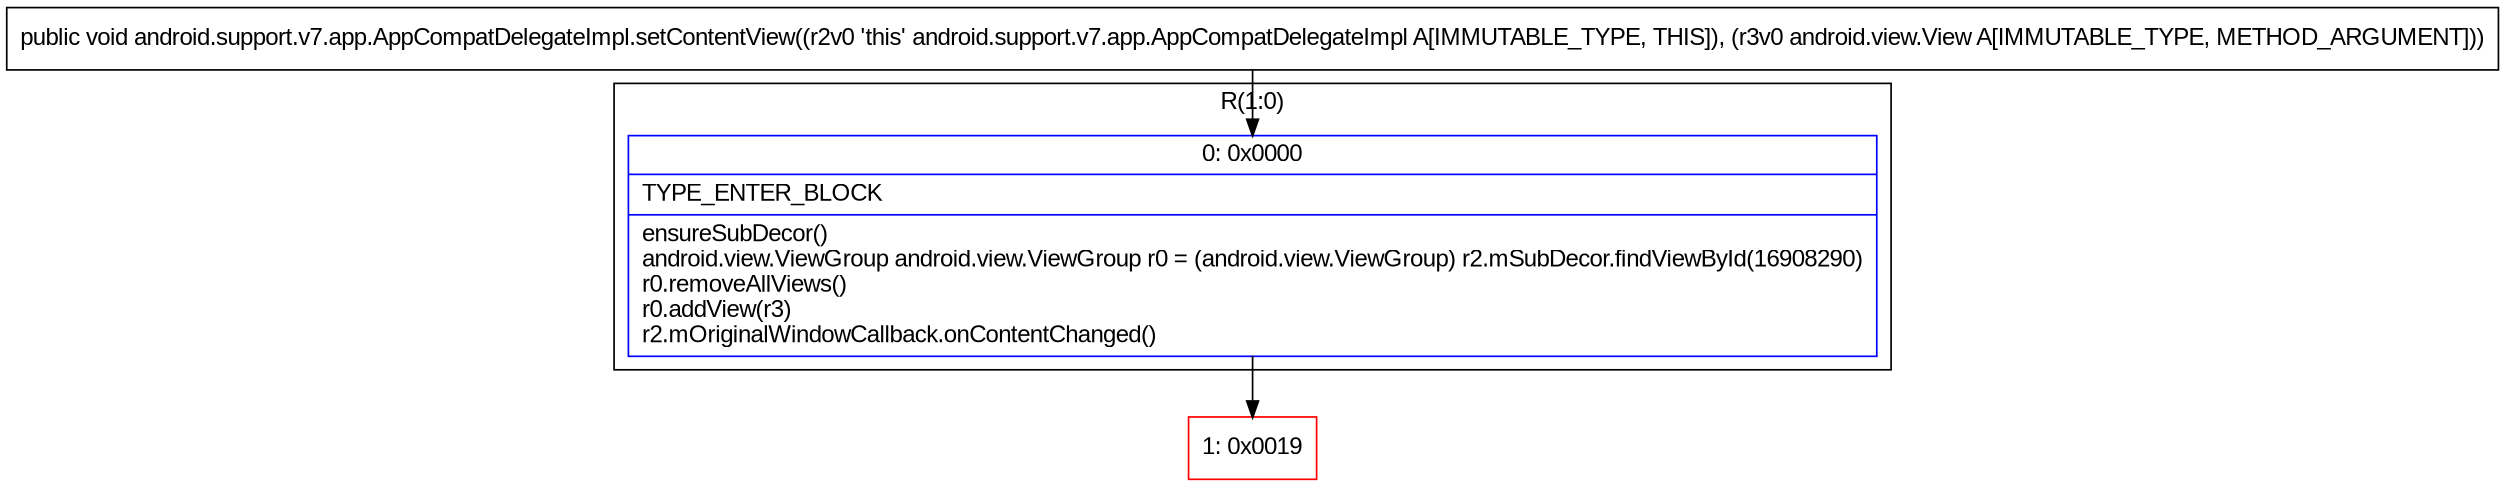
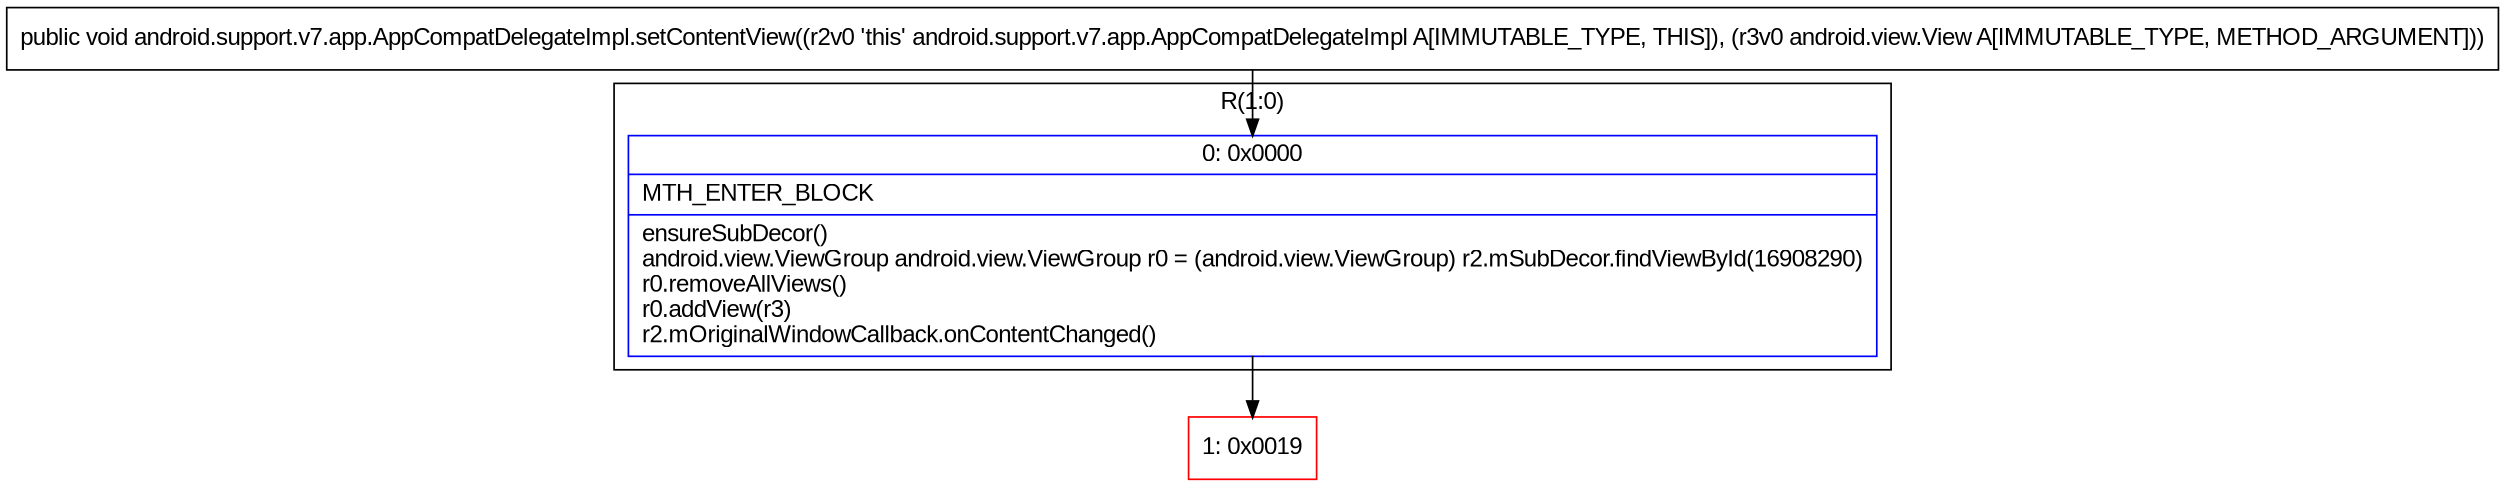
(762, 194) -> (758, 194)
